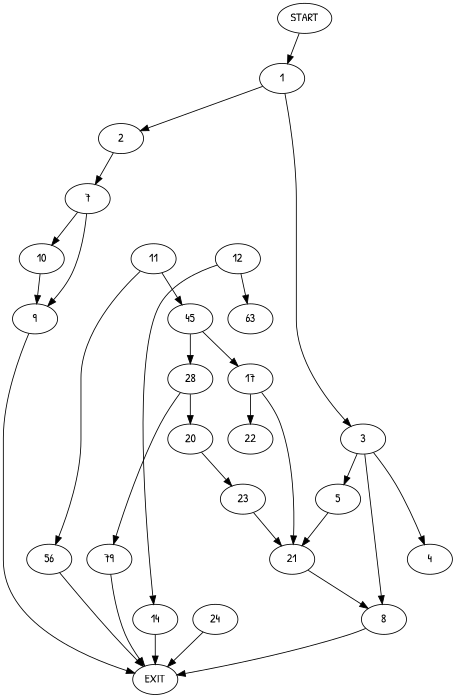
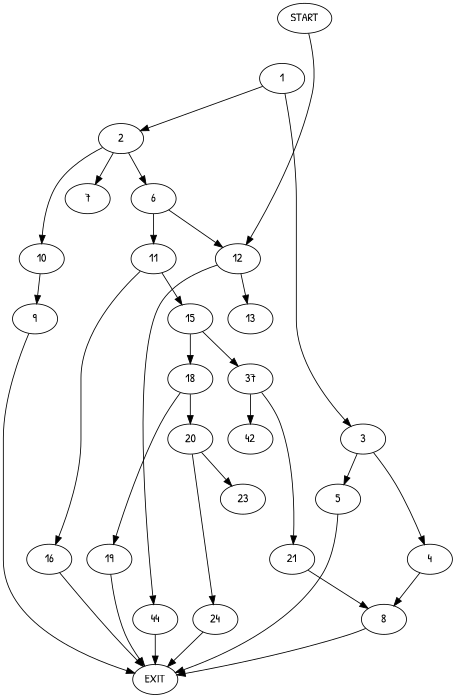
(295, 44) -> (298, 140)
none -> (154, 199)
(67, 225) -> (59, 182)
(77, 260) -> none
(190, 319) -> (190, 319)
(250, 319) -> (250, 319)
(190, 379) -> (190, 379)
(250, 379) -> (250, 379)
(250, 439) -> (250, 439)
none -> (202, 525)
(373, 525) -> (410, 586)
(265, 526) -> none
(318, 526) -> (286, 614)
(49, 559) -> (49, 559)
(109, 559) -> (109, 559)
(155, 619) -> (155, 619)
